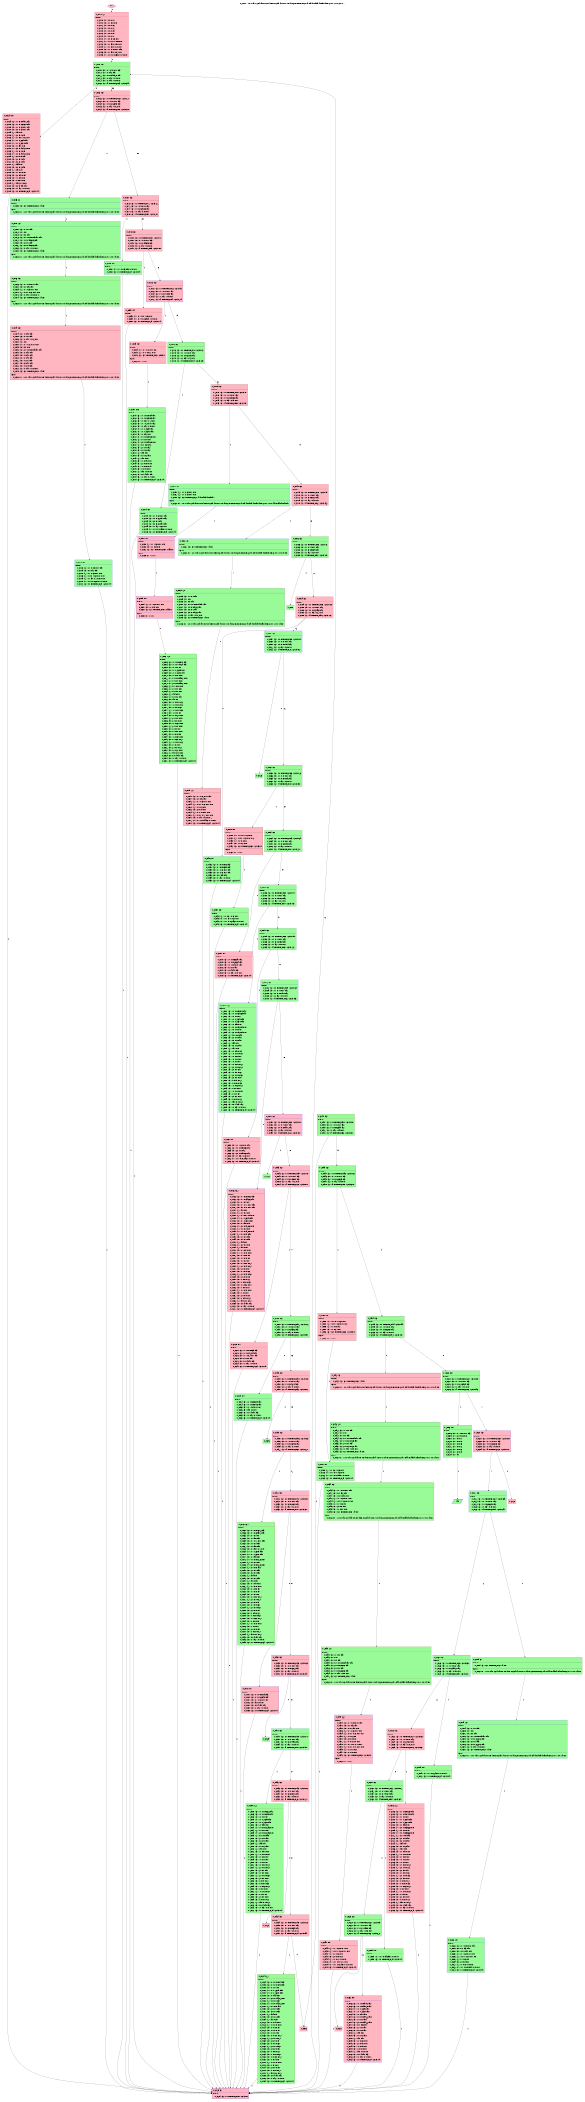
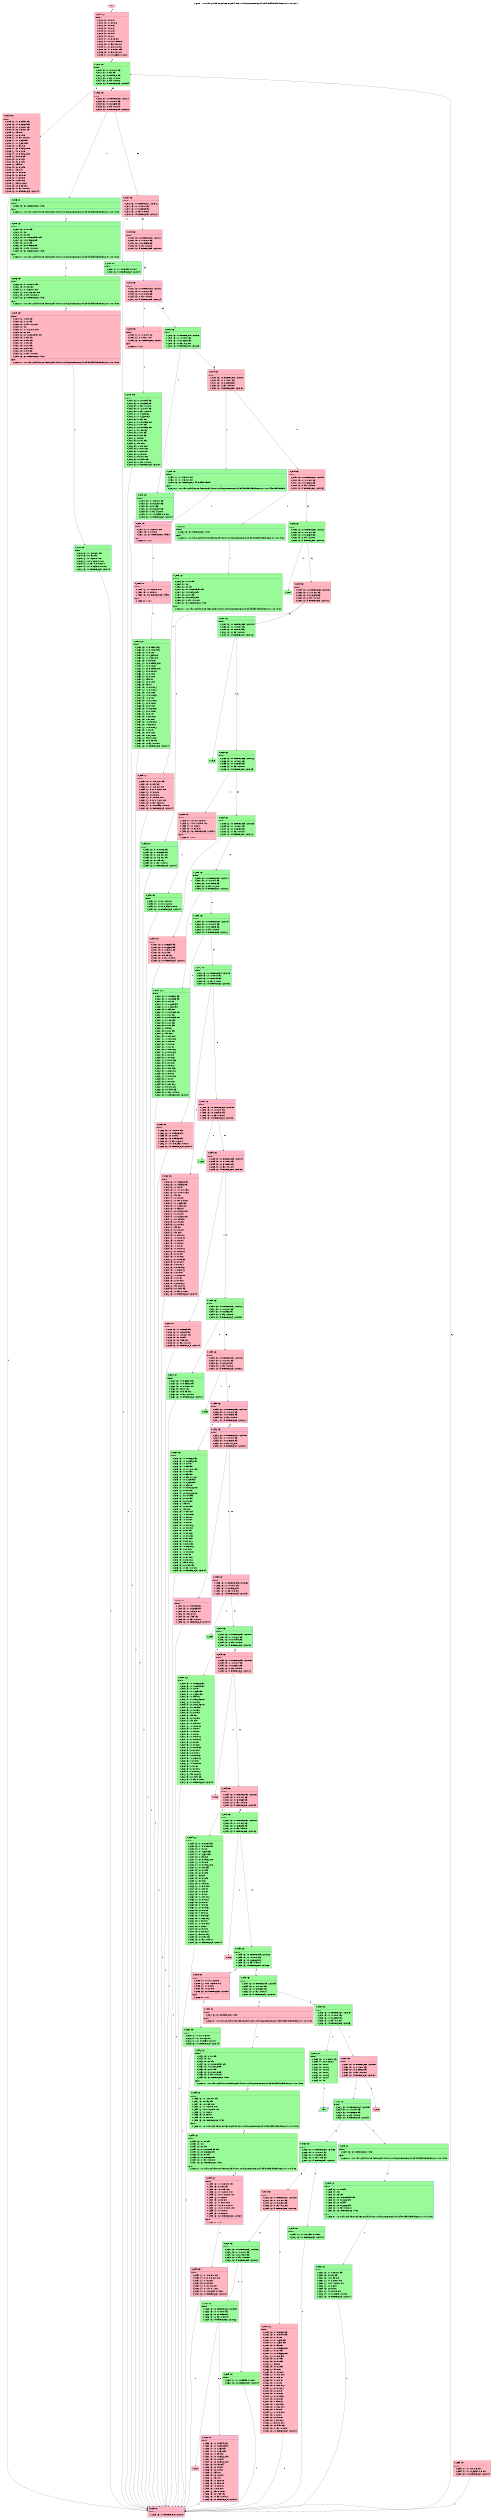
(143, 279) -> none
(297, 1981) -> (239, 1810)
